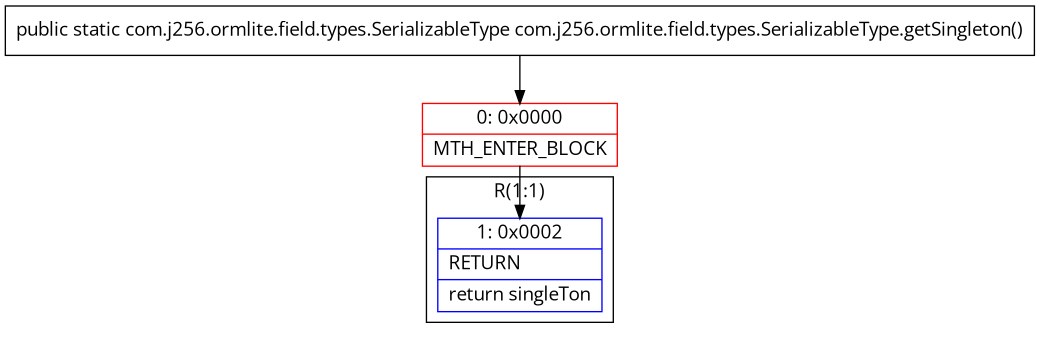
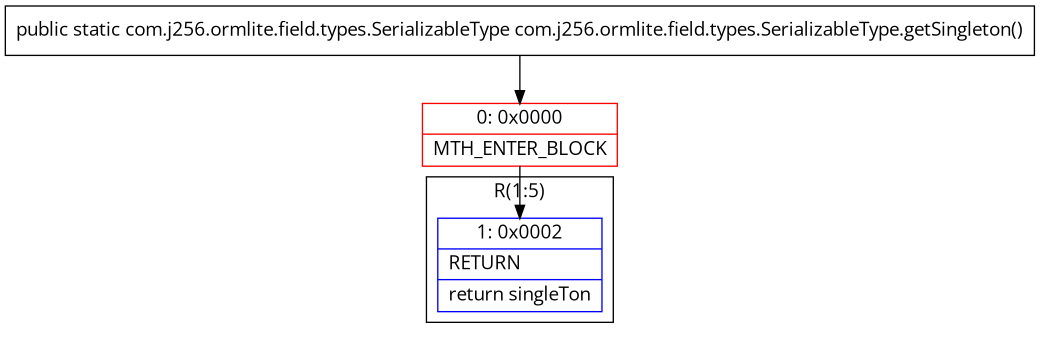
(520, 192) -> (520, 192)
